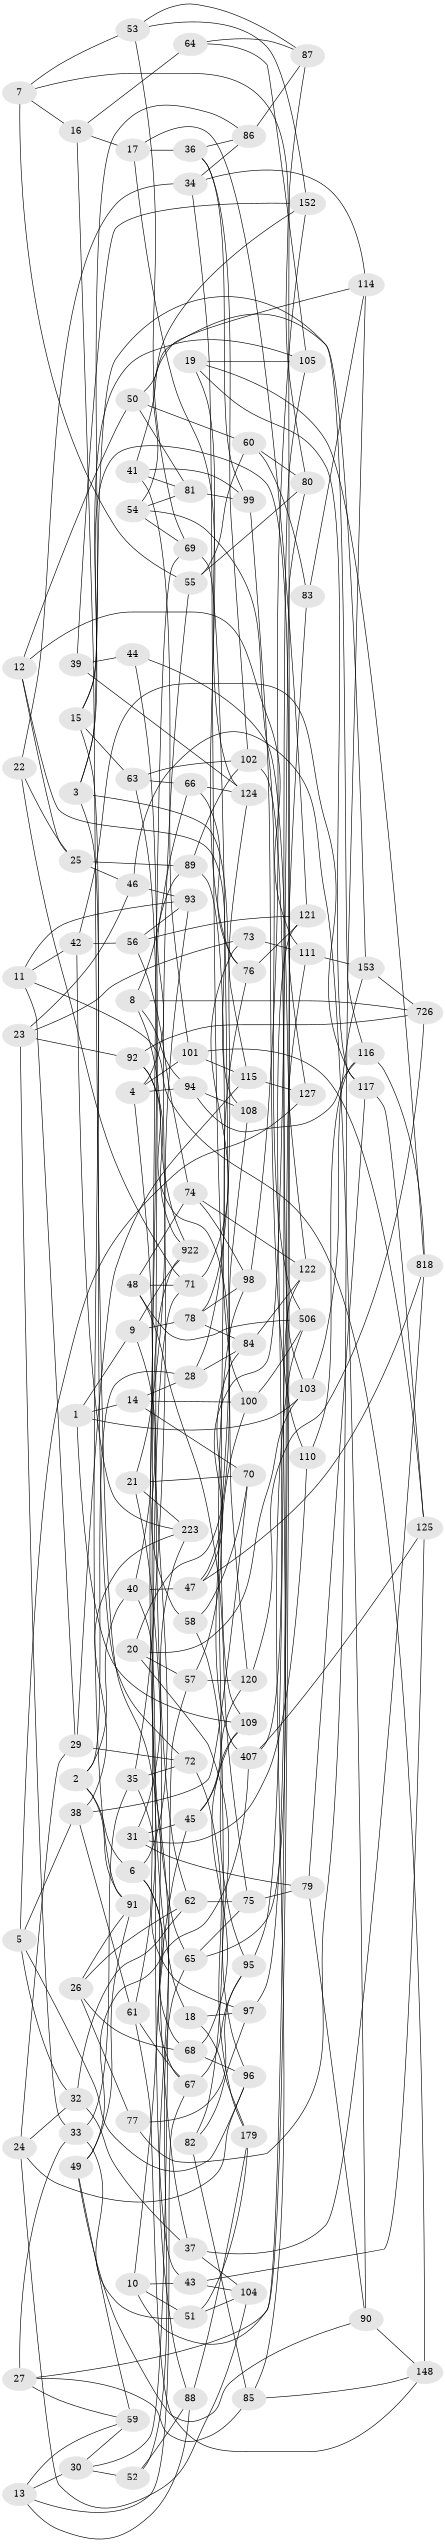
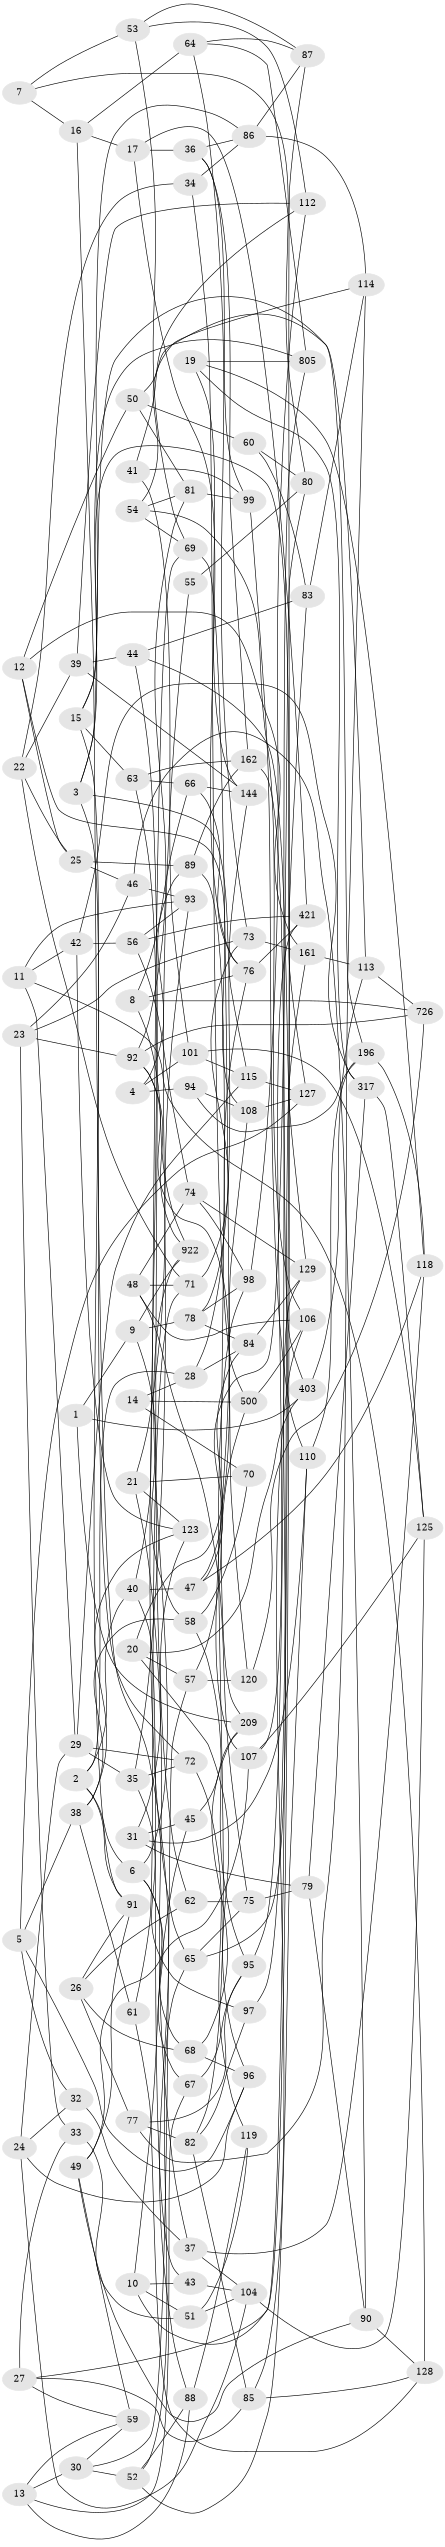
(314, 180) -> (344, 181)
(308, 204) -> (308, 204)
(49, 361) -> none
(308, 362) -> (308, 362)
(162, 481) -> (164, 816)
none -> (223, 491)
(224, 515) -> none
none -> (231, 622)
none -> (48, 716)
(249, 760) -> (249, 760)
(249, 794) -> (249, 794)
(308, 916) -> (308, 916)
(308, 954) -> (308, 954)
(366, 968) -> (366, 968)
(160, 1045) -> (191, 986)
(366, 1054) -> (366, 1054)
(366, 1088) -> (366, 1088)
none -> (278, 1103)
(425, 1266) -> (425, 1266)
(308, 1270) -> (308, 1270)
(308, 1320) -> (308, 1320)
(308, 1390) -> (308, 1390)
(249, 1402) -> (249, 1402)
(104, 1408) -> none
(190, 1531) -> (190, 1531)
(249, 1724) -> (249, 1724)
(216, 1745) -> (94, 1687)
(221, 1751) -> none
(249, 1758) -> (249, 1758)
(109, 1967) -> (108, 1765)
none -> (287, 1980)
(410, 1985) -> (413, 2009)
(103, 1996) -> none
(190, 2018) -> none
(151, 2040) -> none
none -> (162, 2132)
(249, 2136) -> (249, 2136)
(425, 2372) -> (425, 2372)
